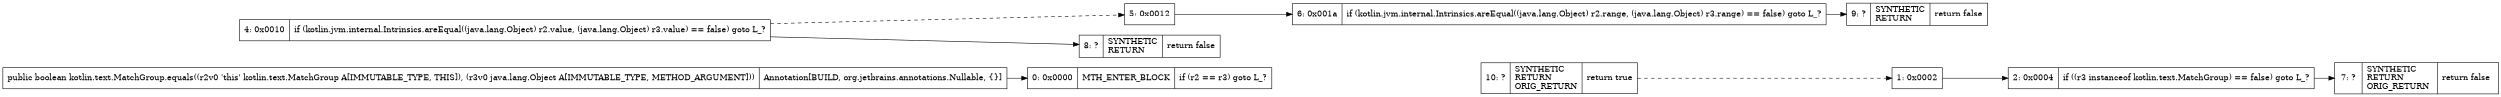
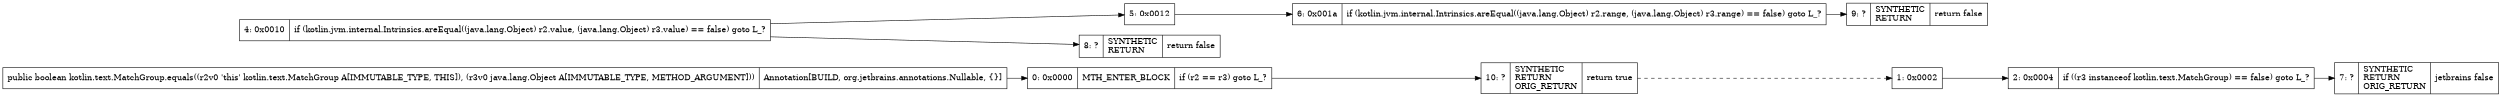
(945, 19) -> (945, 19)
none -> (1374, 78)
(2466, 78) -> (2465, 78)
